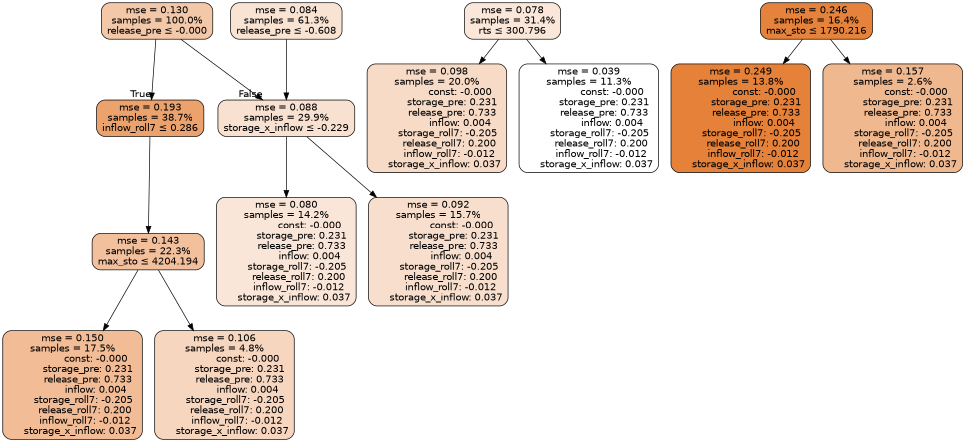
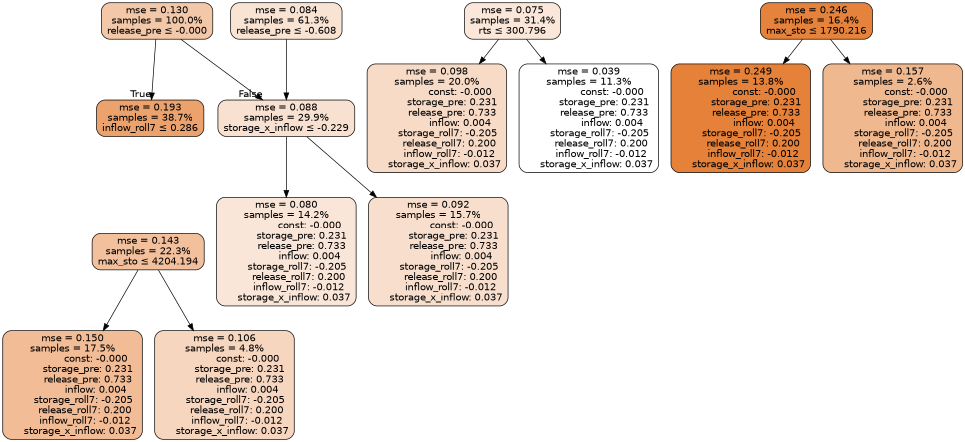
(513, 21) -> (513, 21)
(149, 182) -> none
